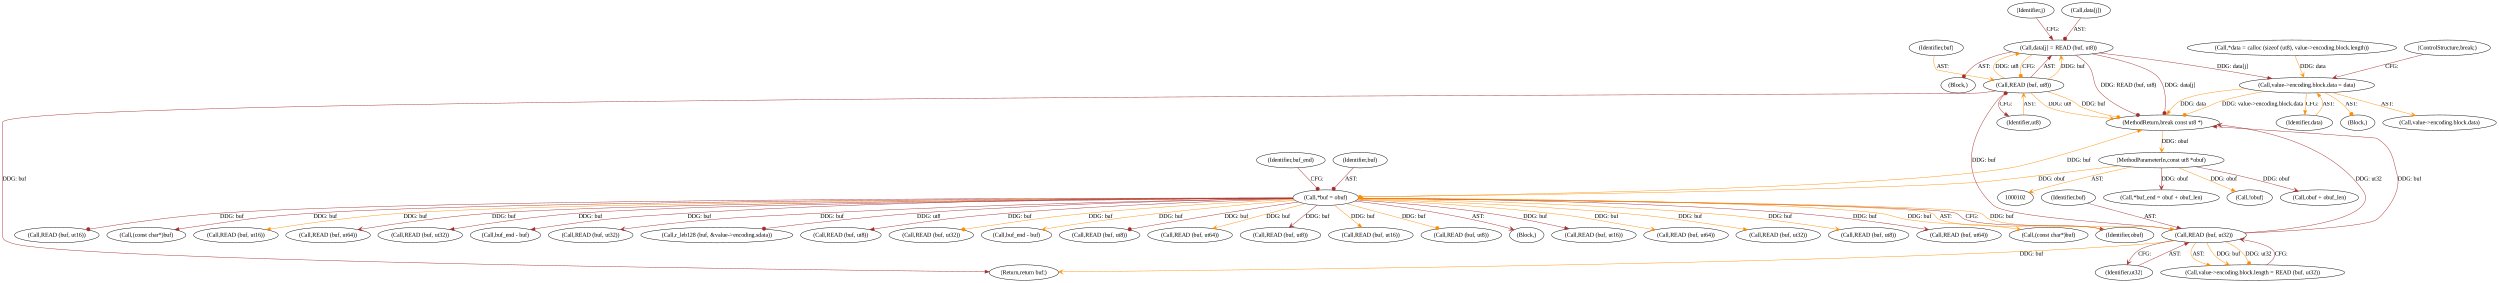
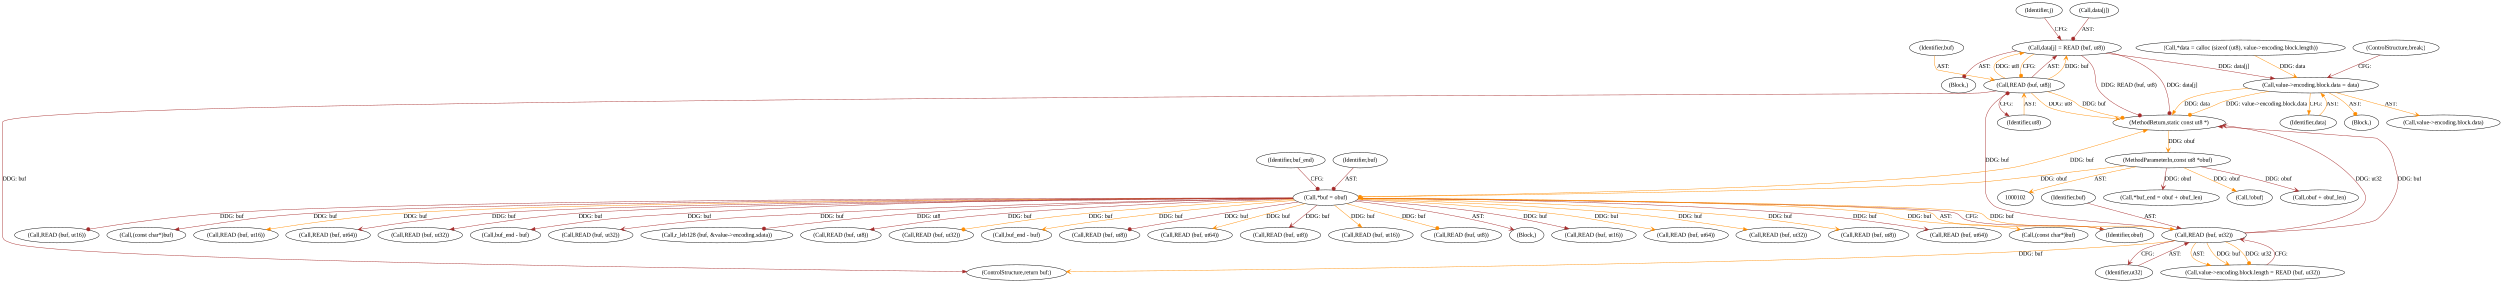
(2163, 123) -> (2169, 123)
(1024, 273) -> (1017, 273)
